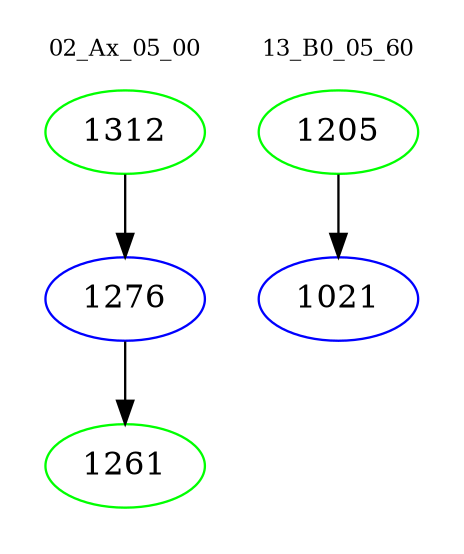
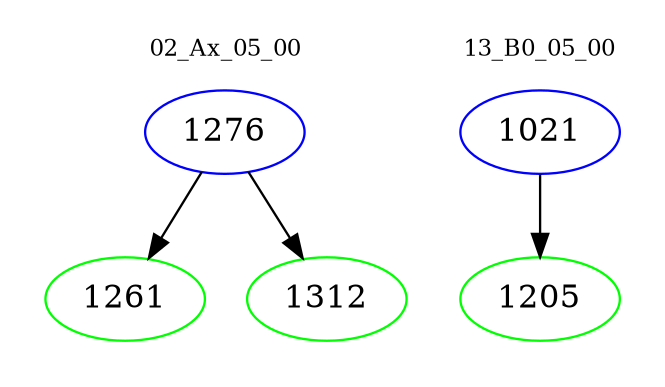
(338, 50) -> (540, 50)
(125, 204) -> (269, 205)
(338, 204) -> (540, 204)
